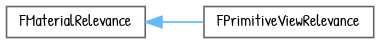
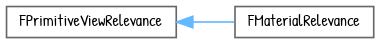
(183, 22) -> (214, 22)
